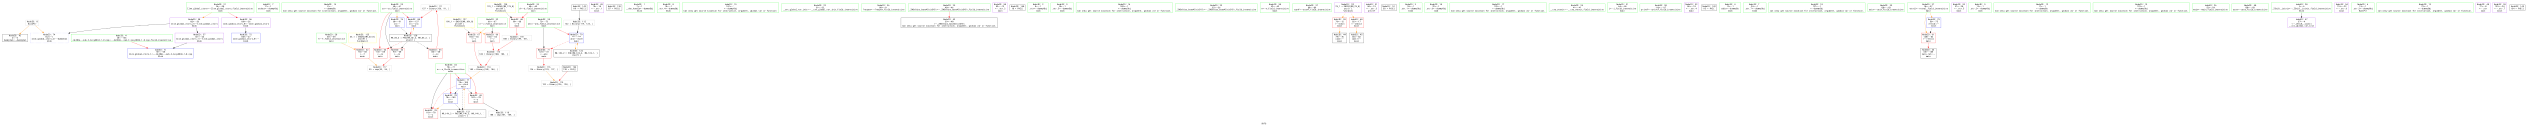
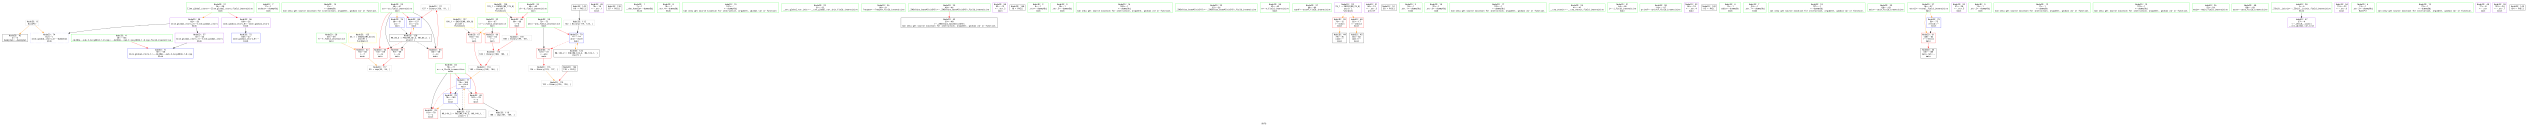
none -> (430, 26)
